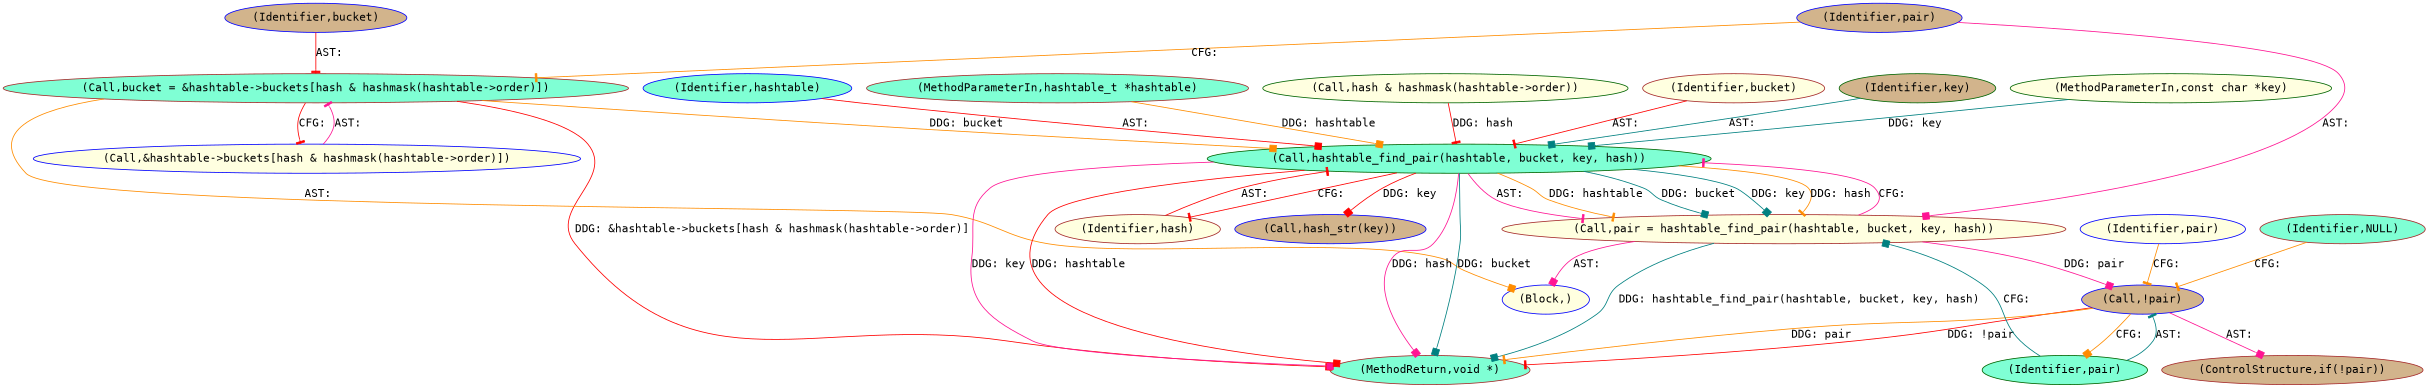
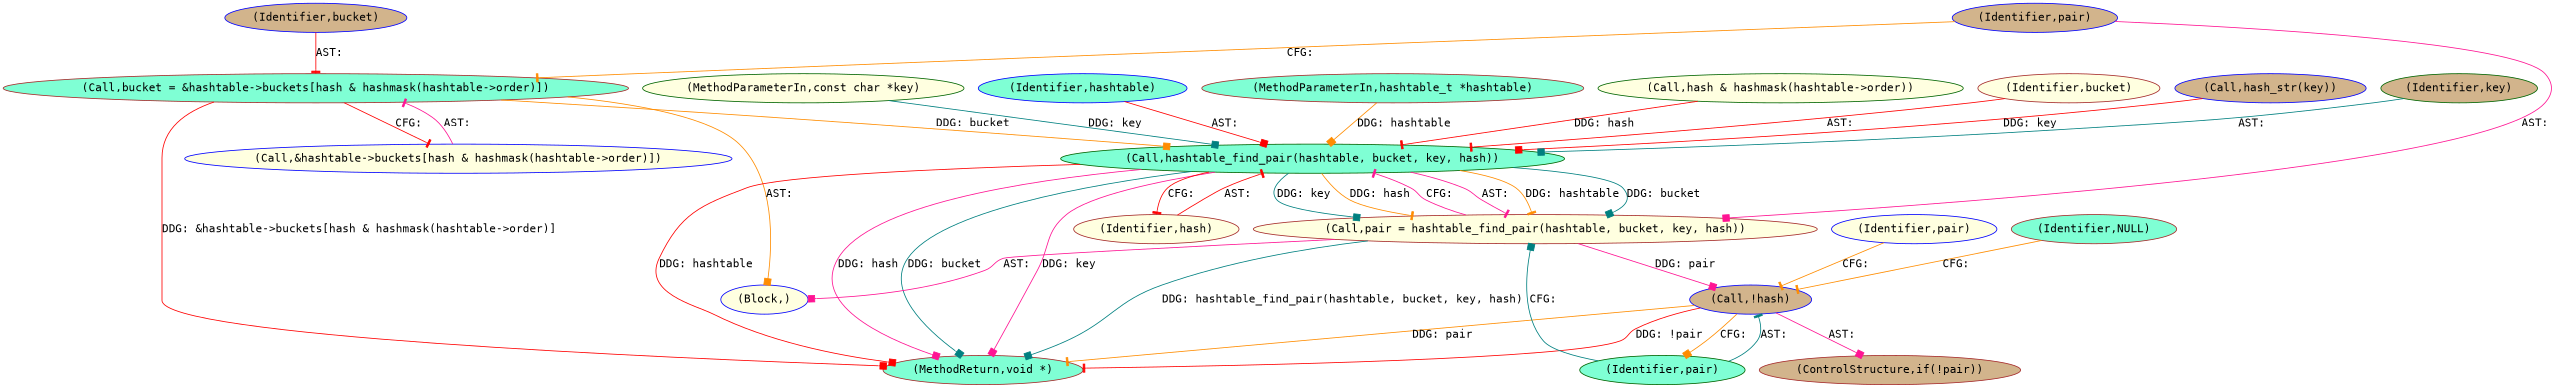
(1382, 188) -> (1864, 130)
(2143, 300) -> (1751, 300)
